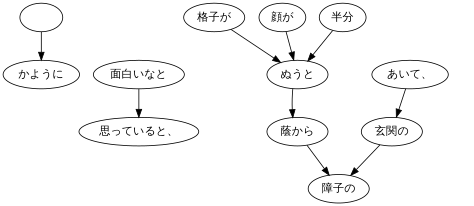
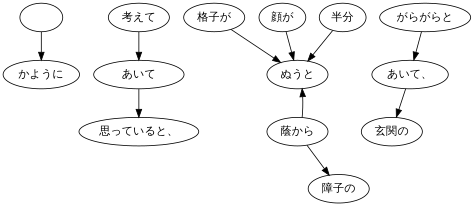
none -> (139, 17)
none -> (425, 17)
(139, 75) -> (139, 75)
(292, 99) -> (303, 107)
(368, 157) -> none
